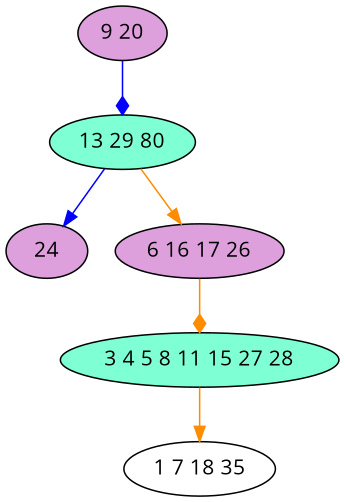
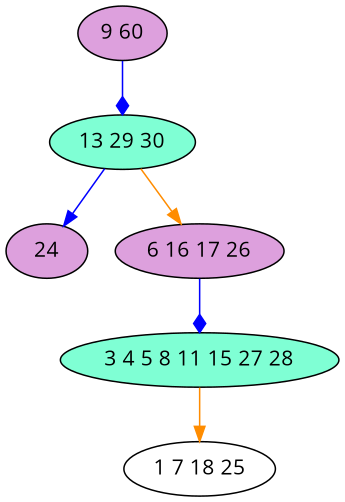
(123, 33) -> (123, 33)
(123, 142) -> (123, 142)
(200, 297) -> (200, 297)
(200, 469) -> (200, 469)
